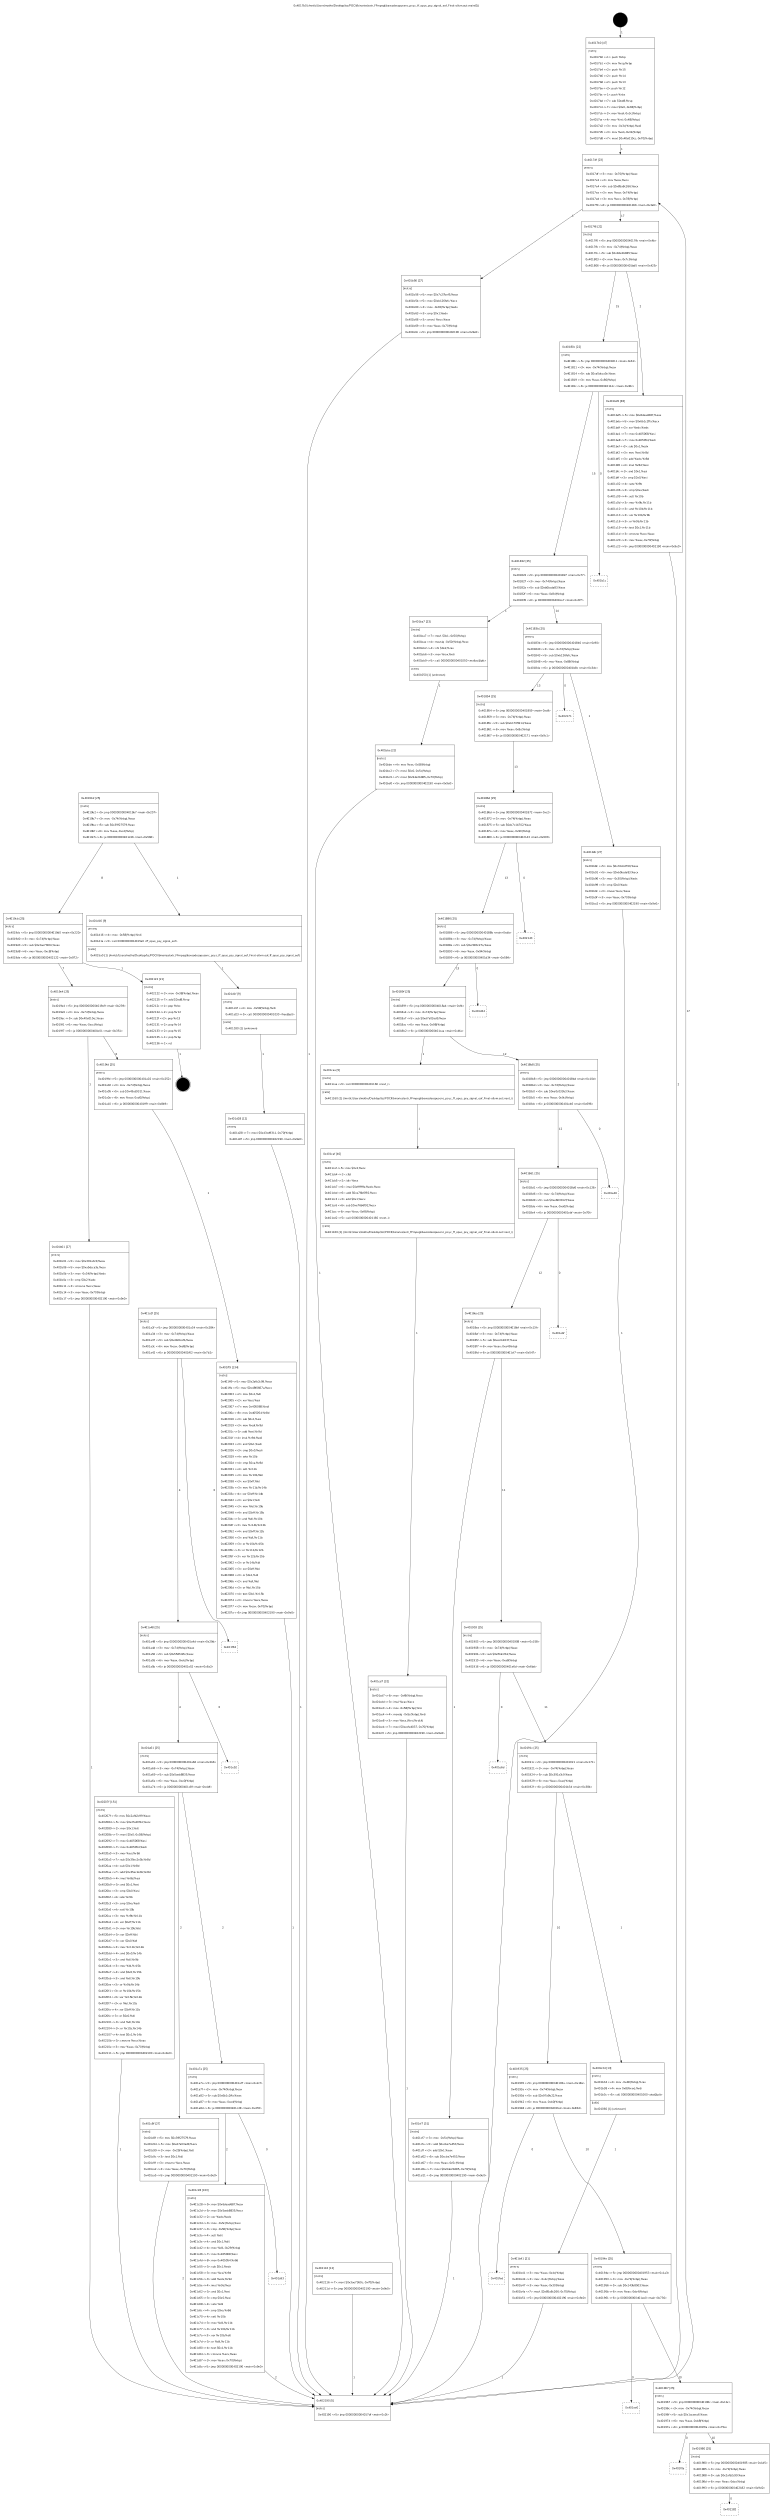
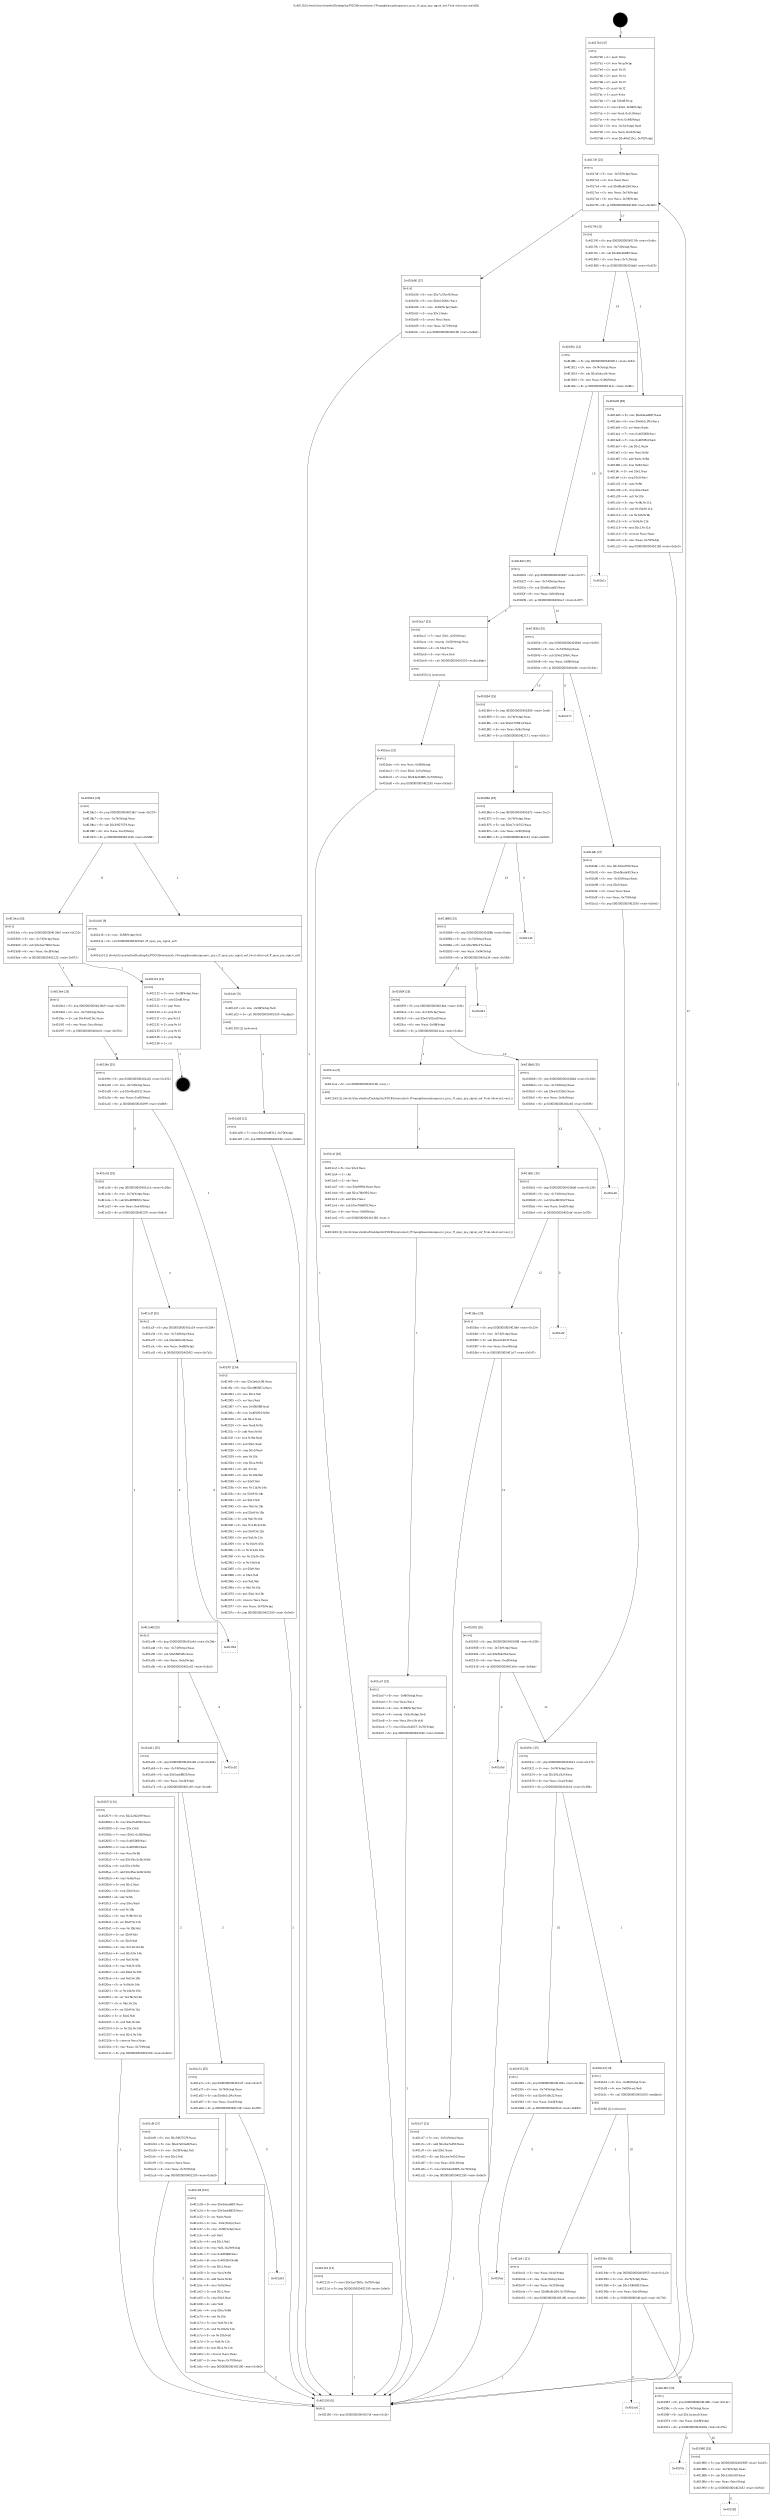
none -> (134, 1193)
(89, 1273) -> none
(584, 2180) -> (629, 2183)
